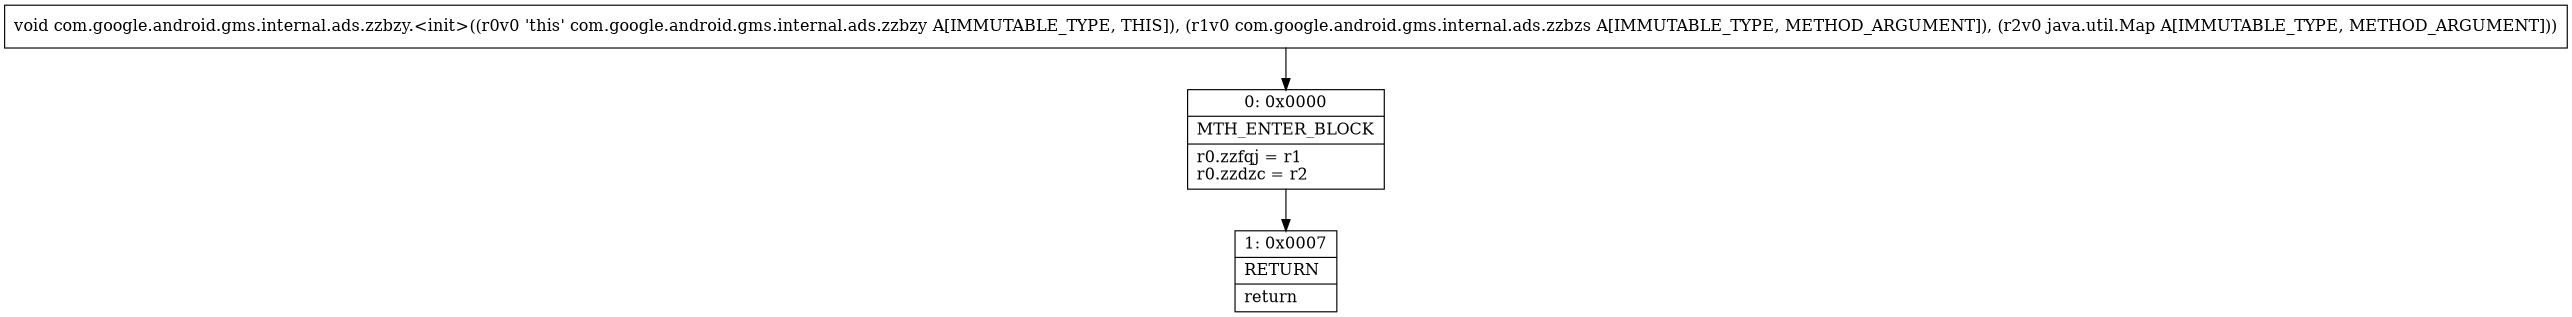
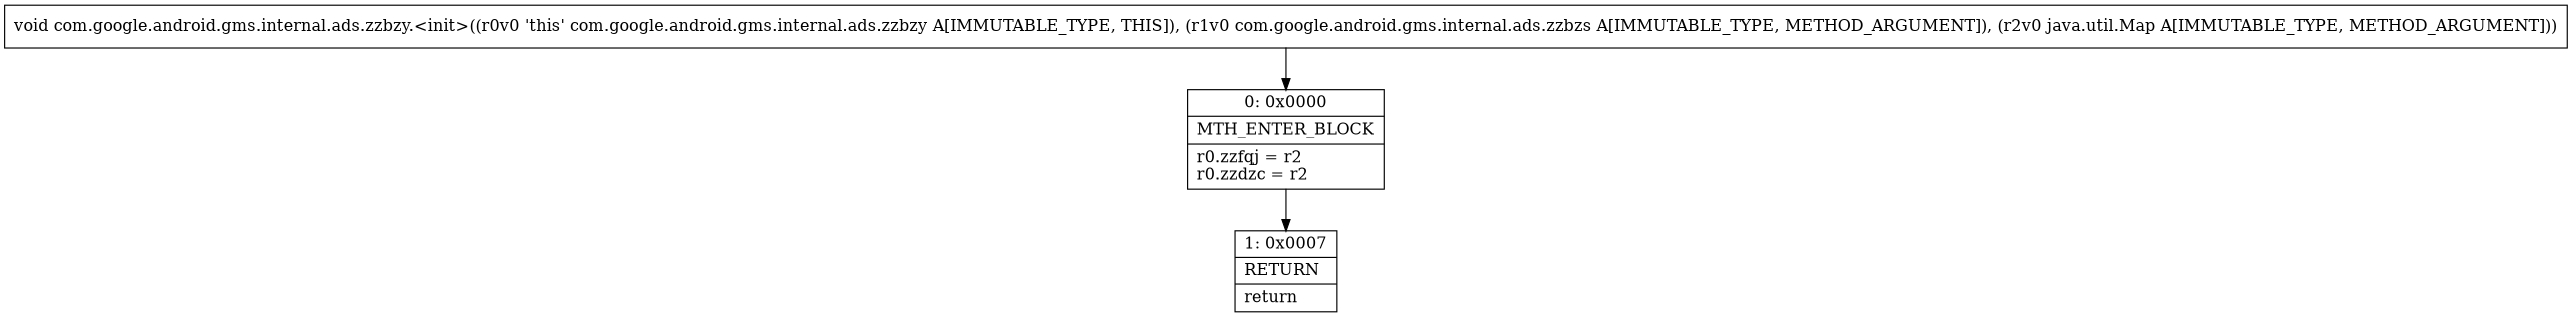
(1249, 157) -> (1249, 157)
